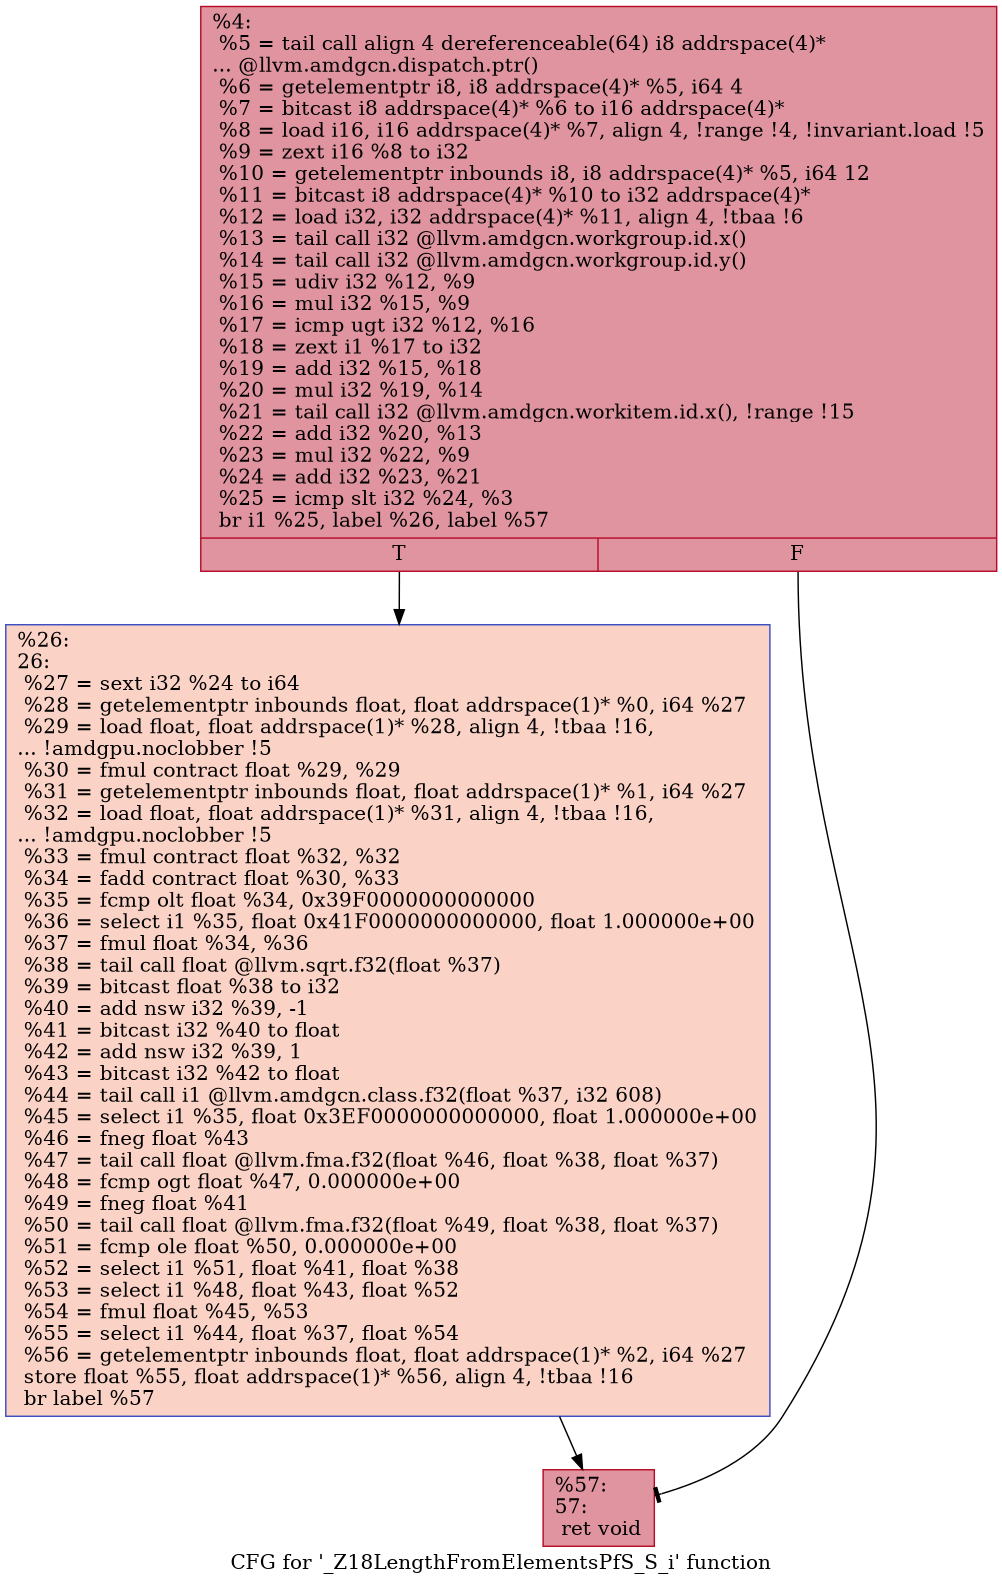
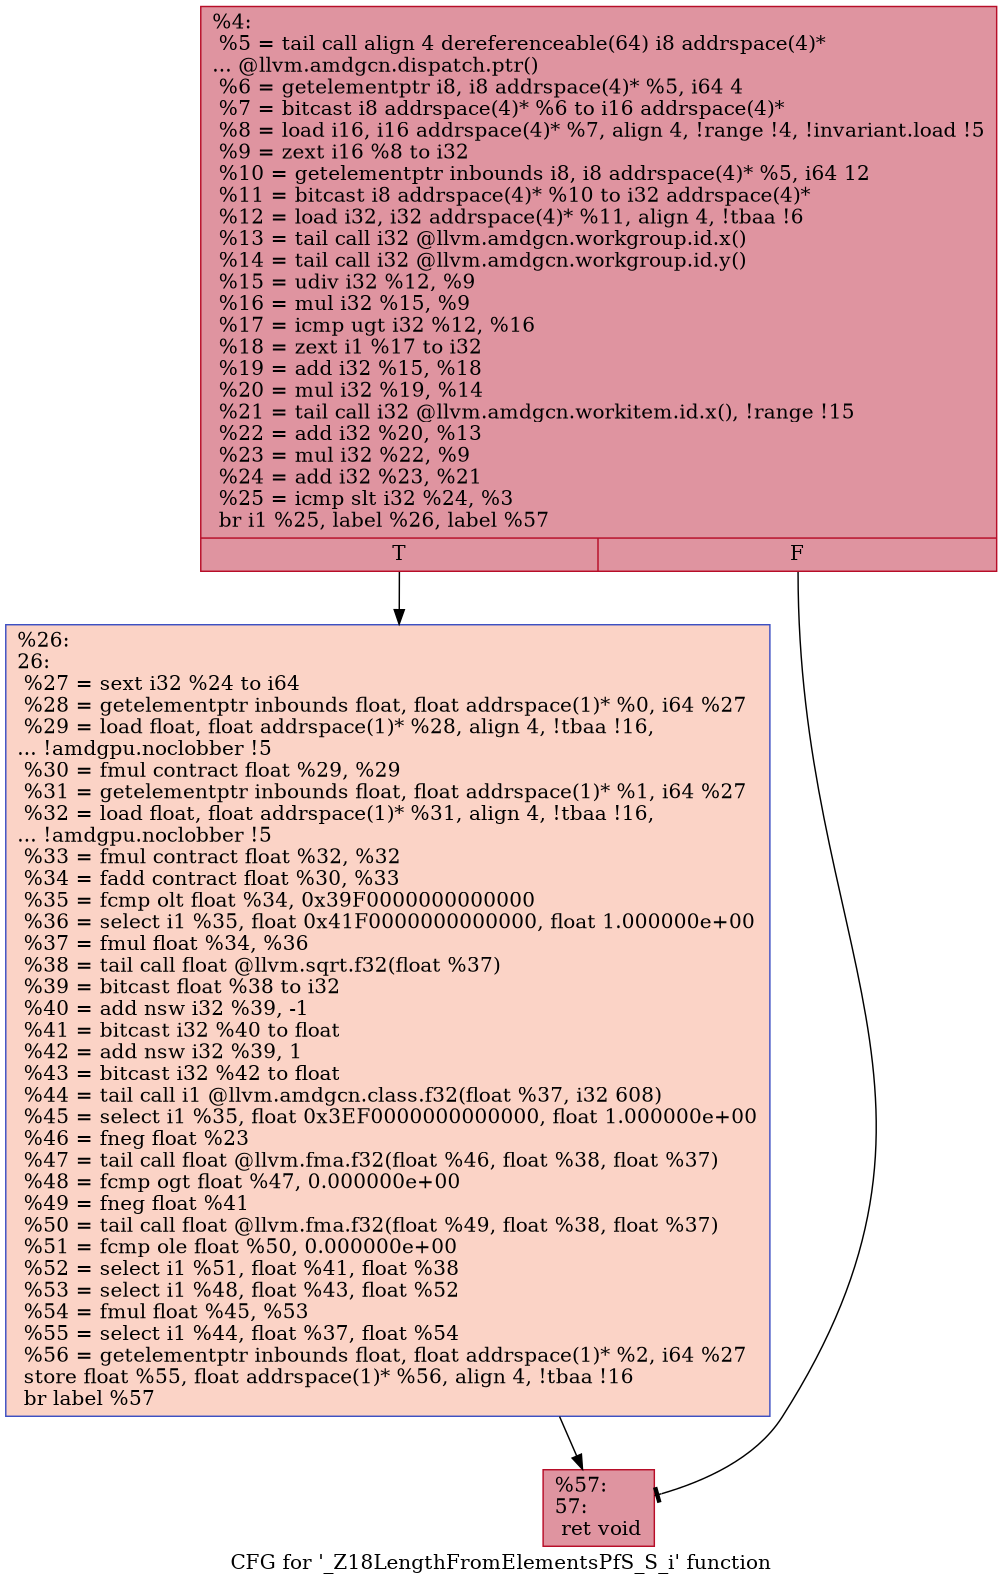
(134, 1139) -> (134, 1139)
